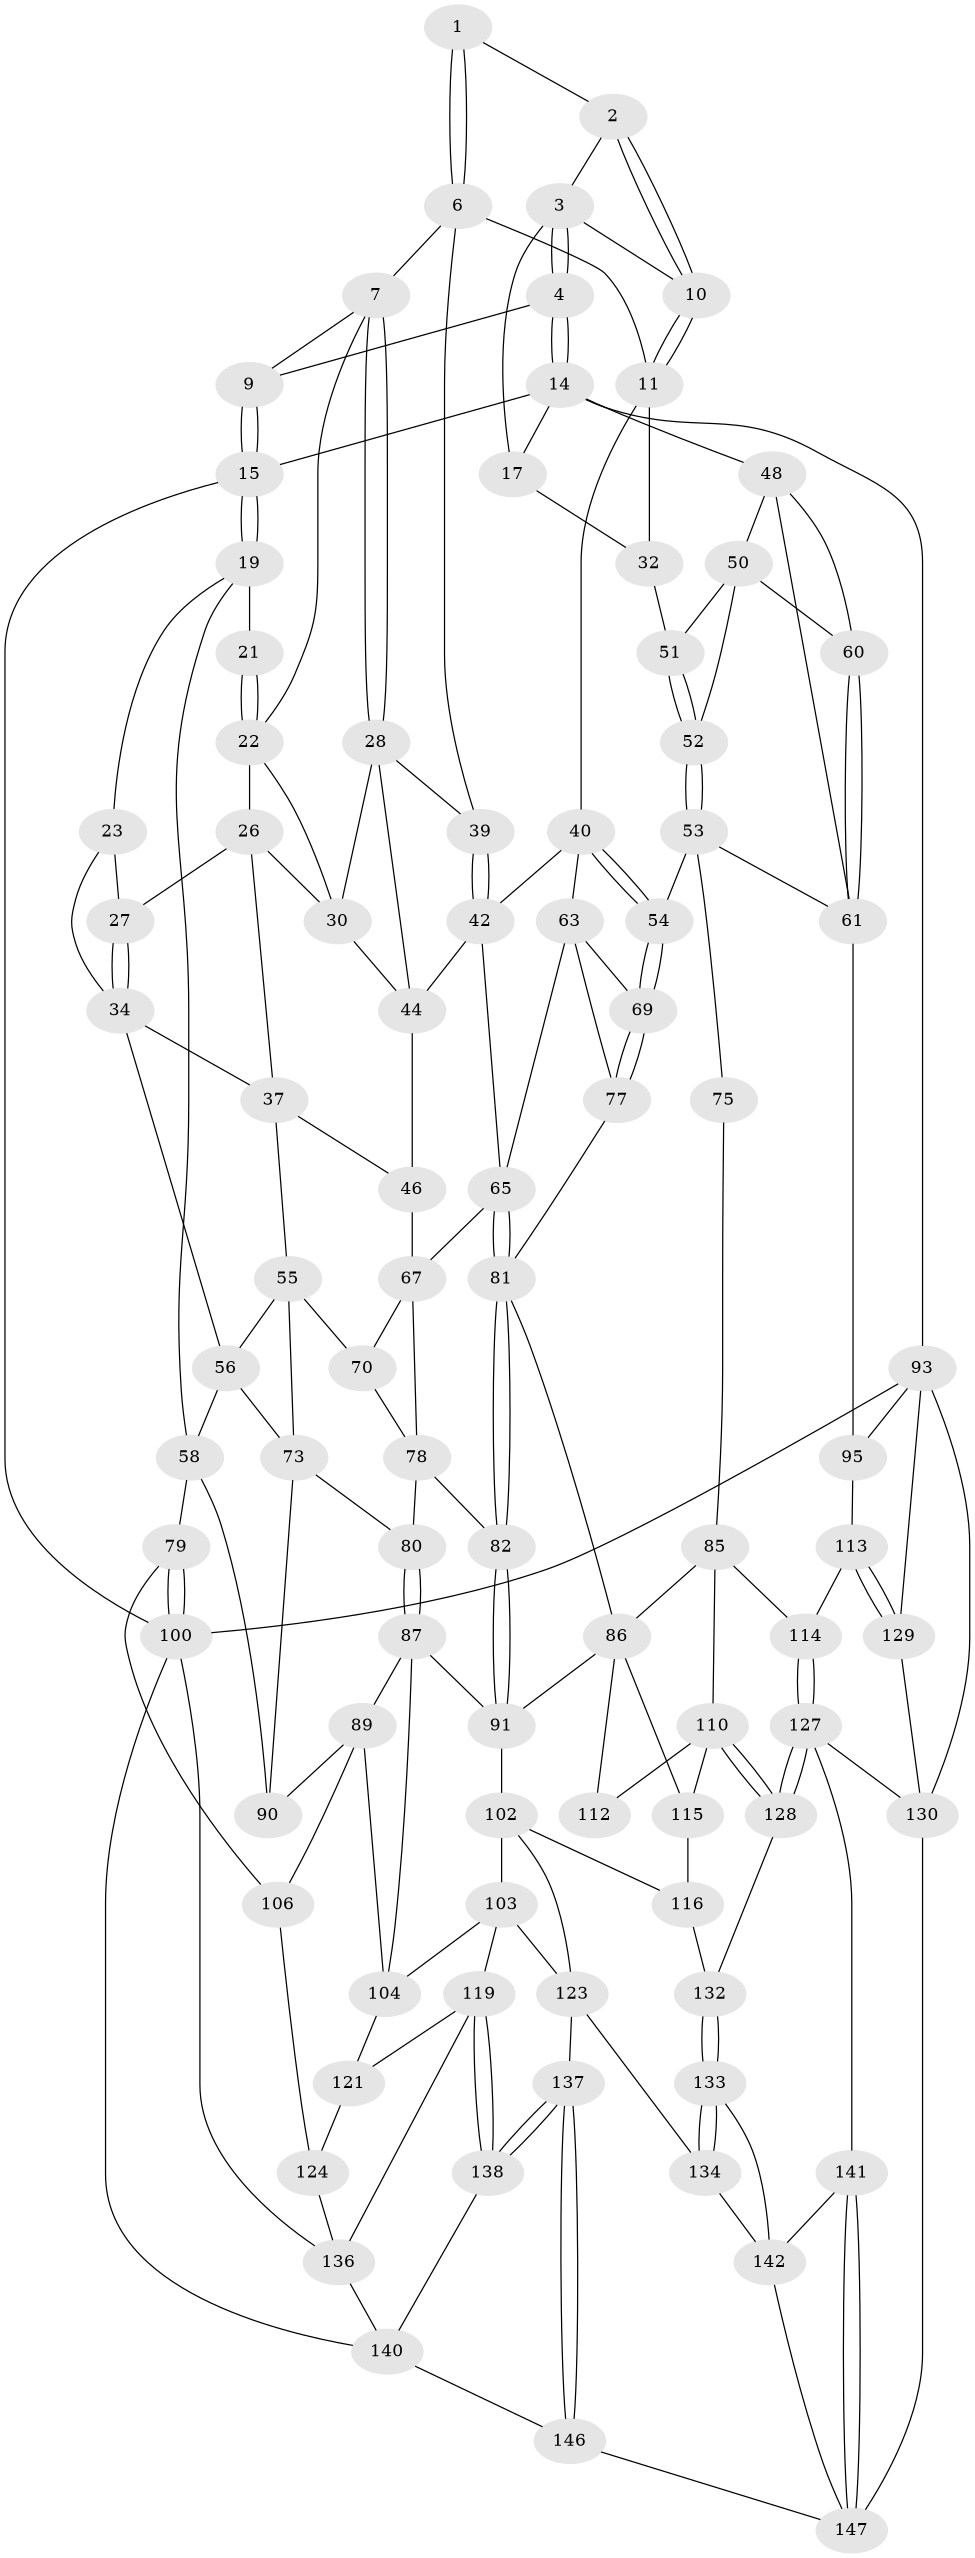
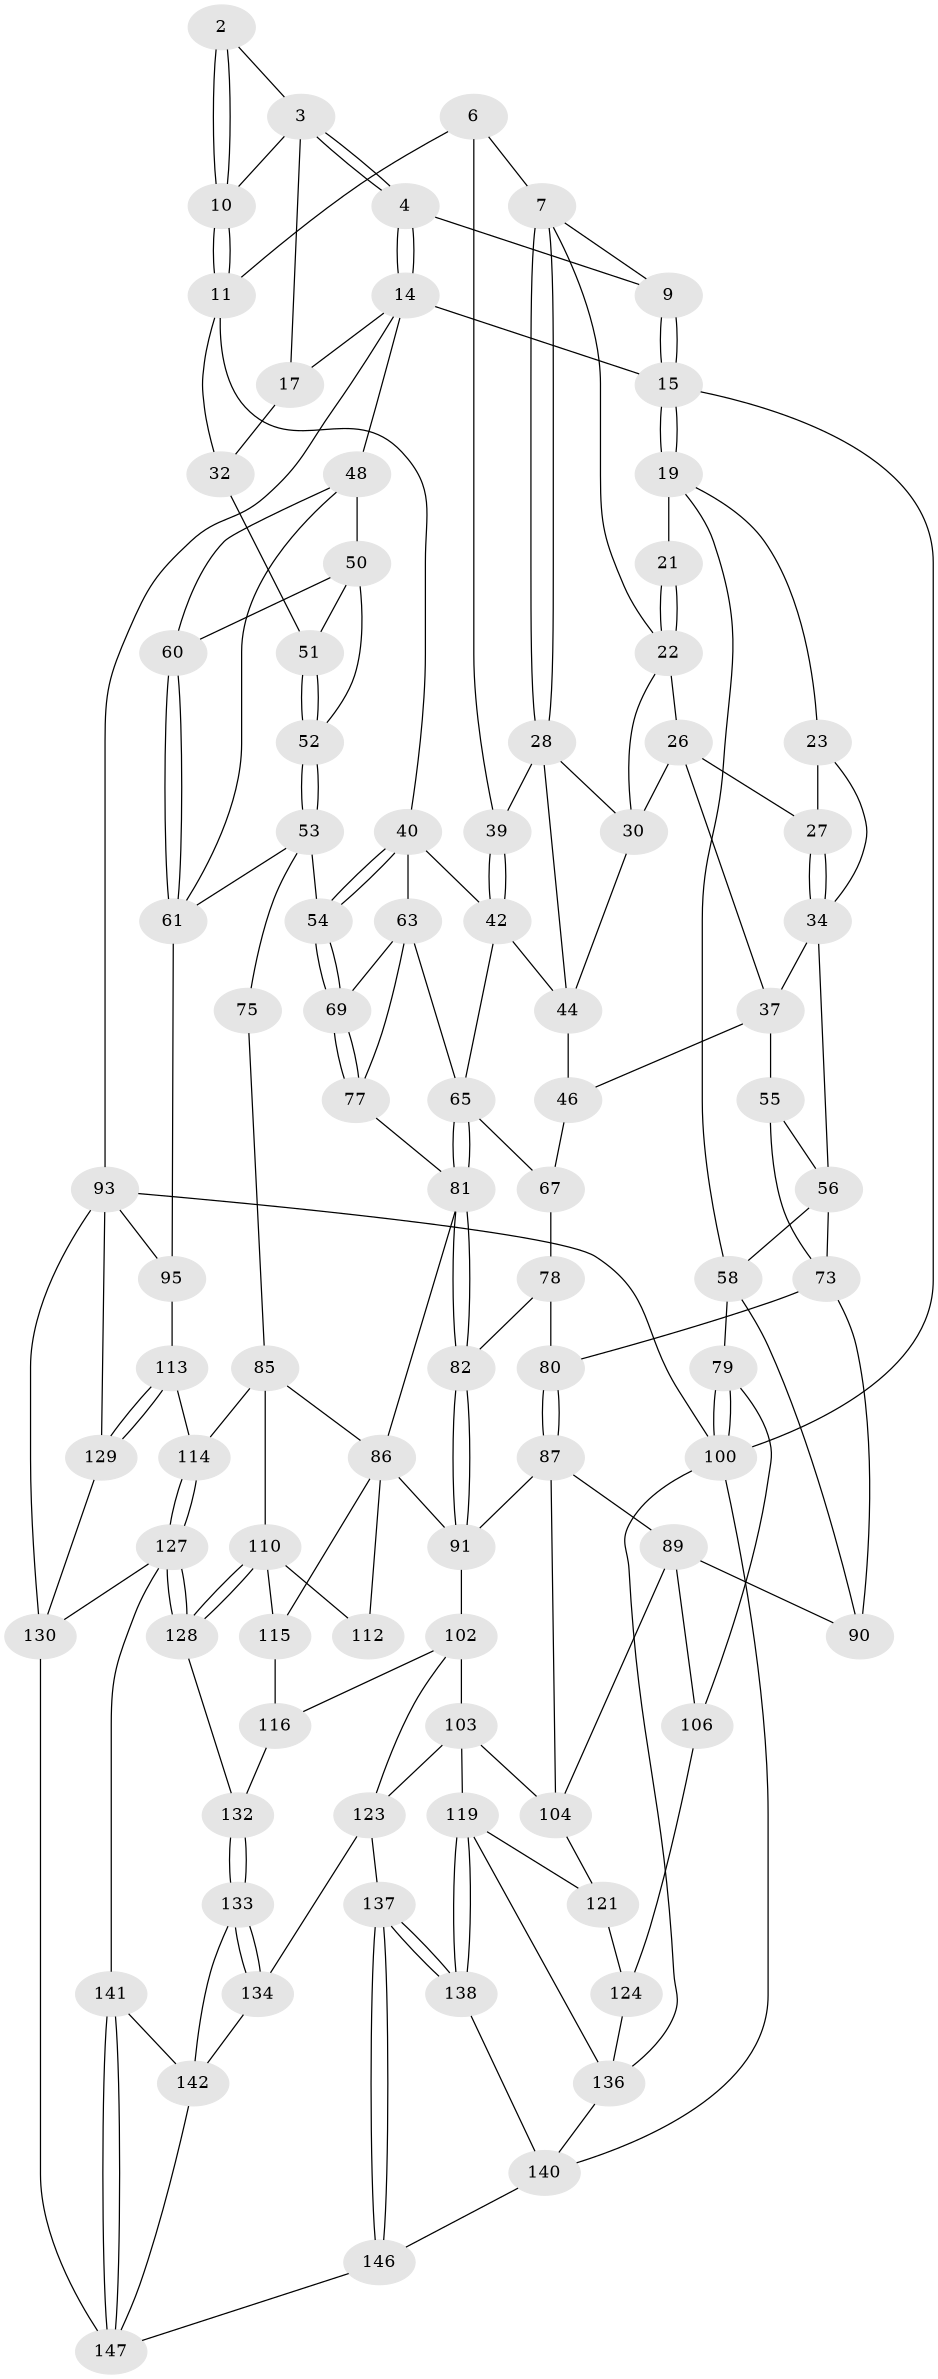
(458, 27) -> none
(363, 1368) -> none
